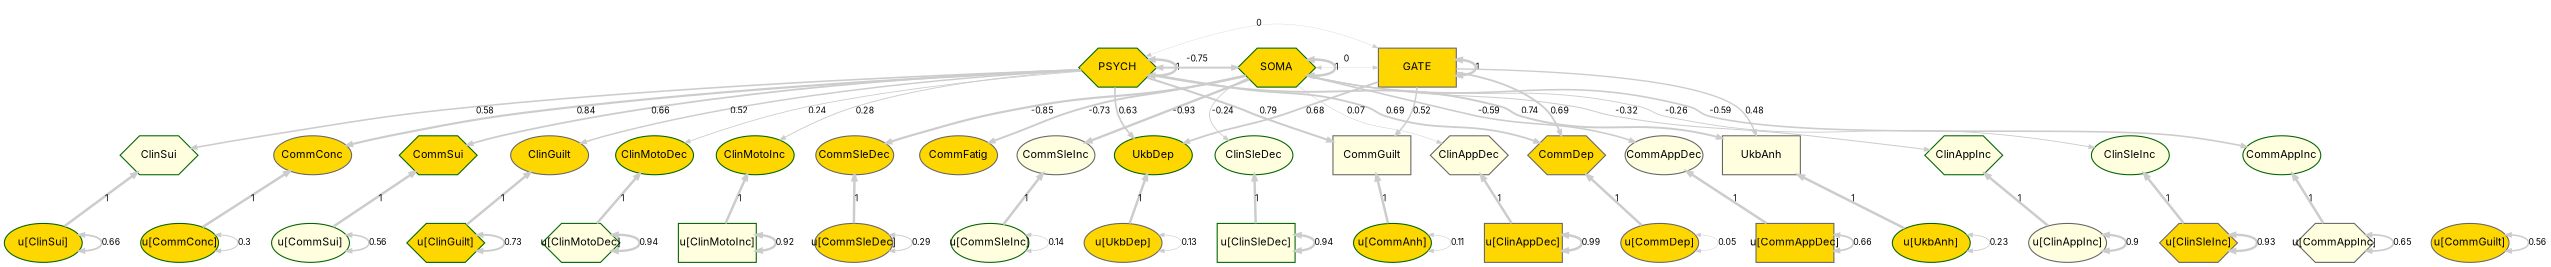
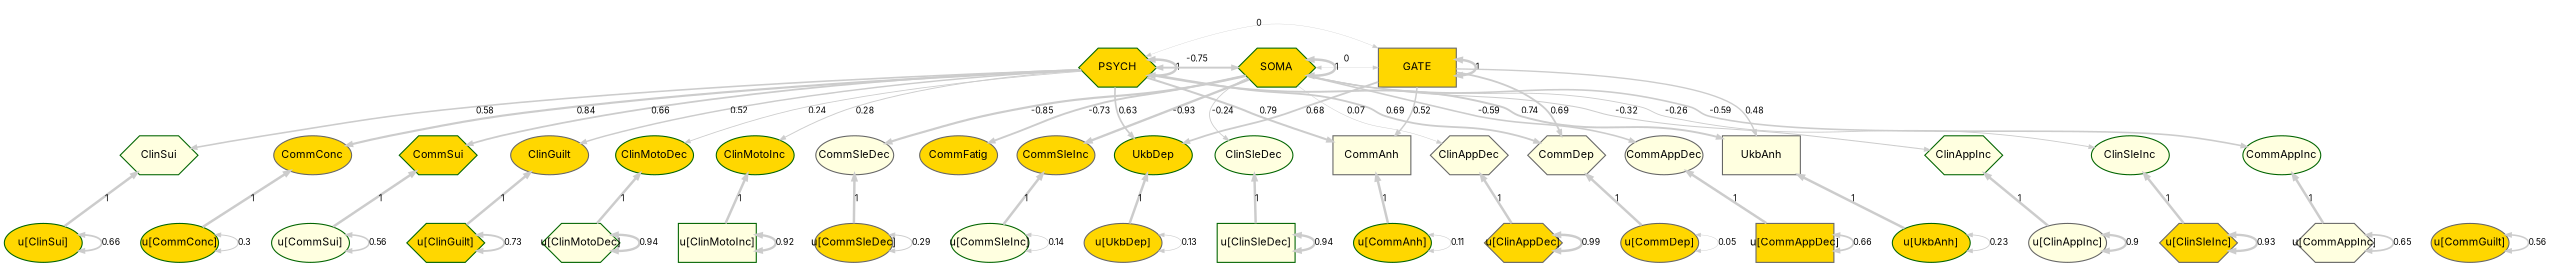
(855, 155) -> (855, 155)
(1056, 155) -> (1056, 155)
(1372, 155) -> (1372, 155)
(1567, 155) -> (1567, 155)
(1523, 243) -> (1523, 243)
